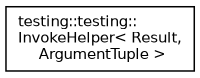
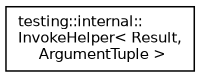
(100, 39) -> (100, 39)
